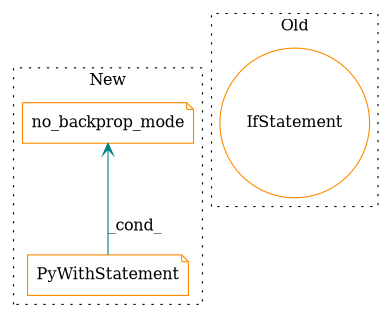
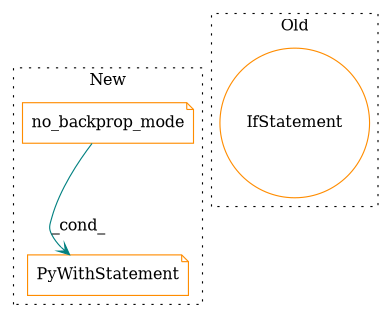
(108, 205) -> (61, 194)
